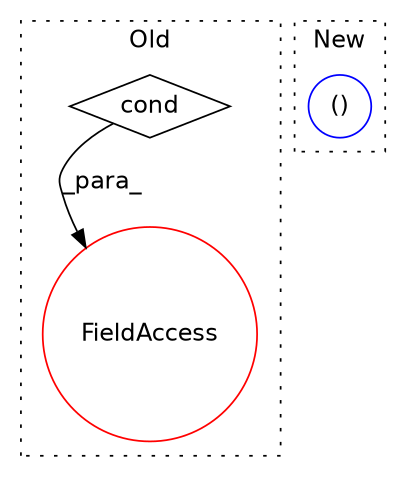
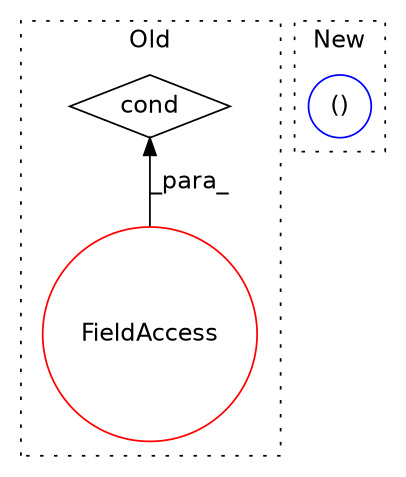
(63, 168) -> (150, 191)
